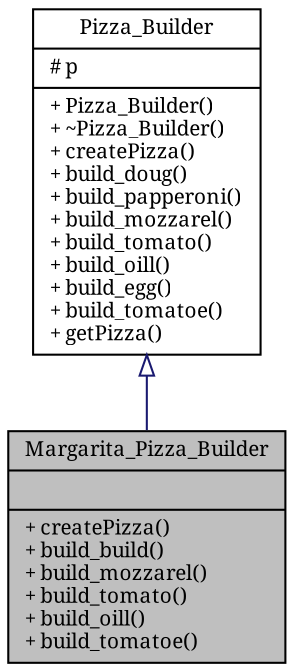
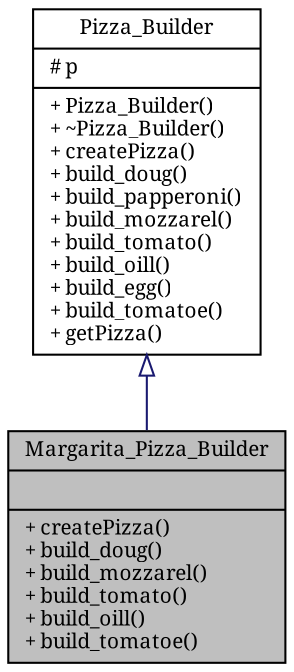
(95, 551) -> (94, 551)
